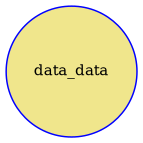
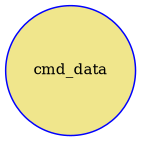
(72, 72) -> (71, 71)
